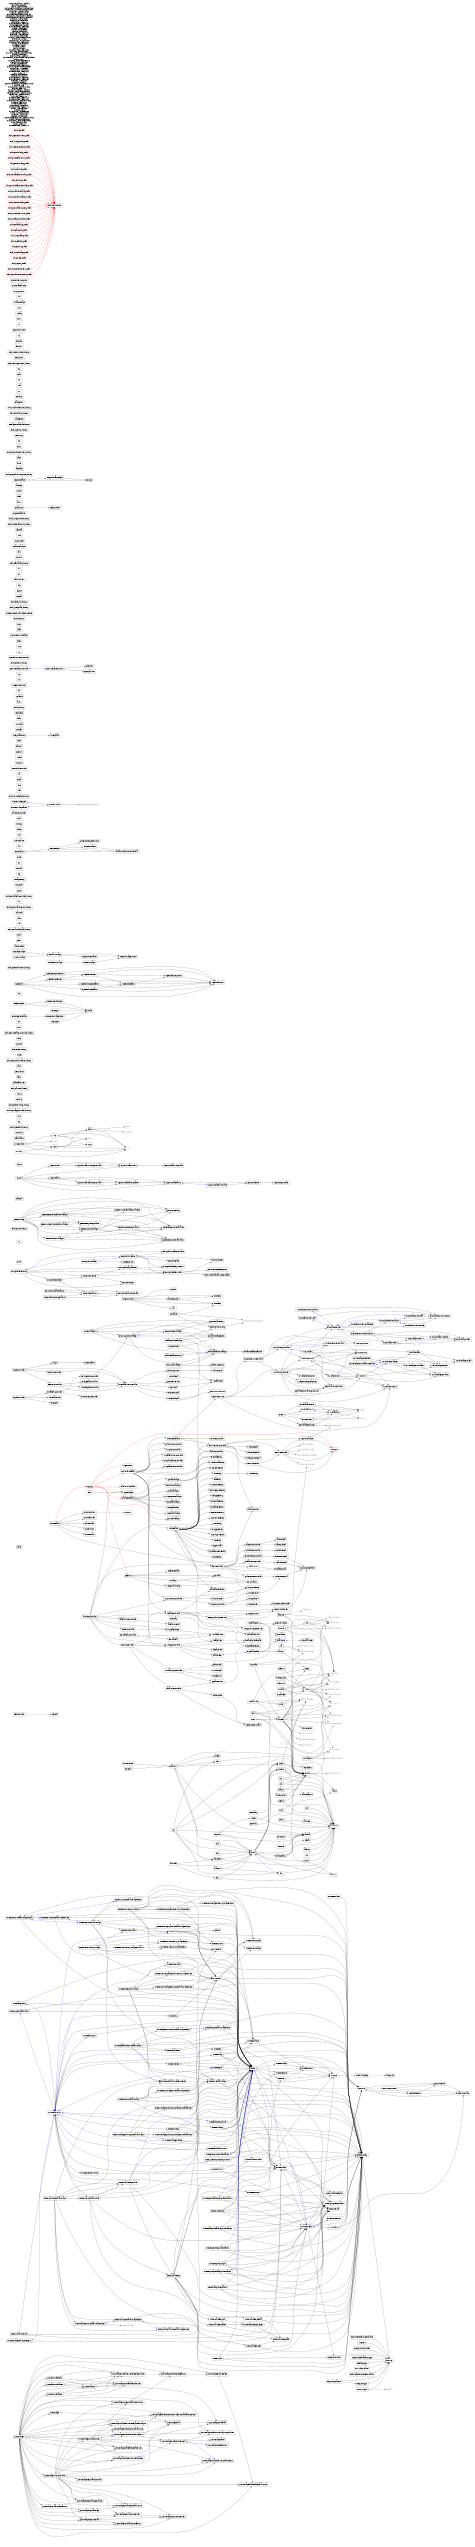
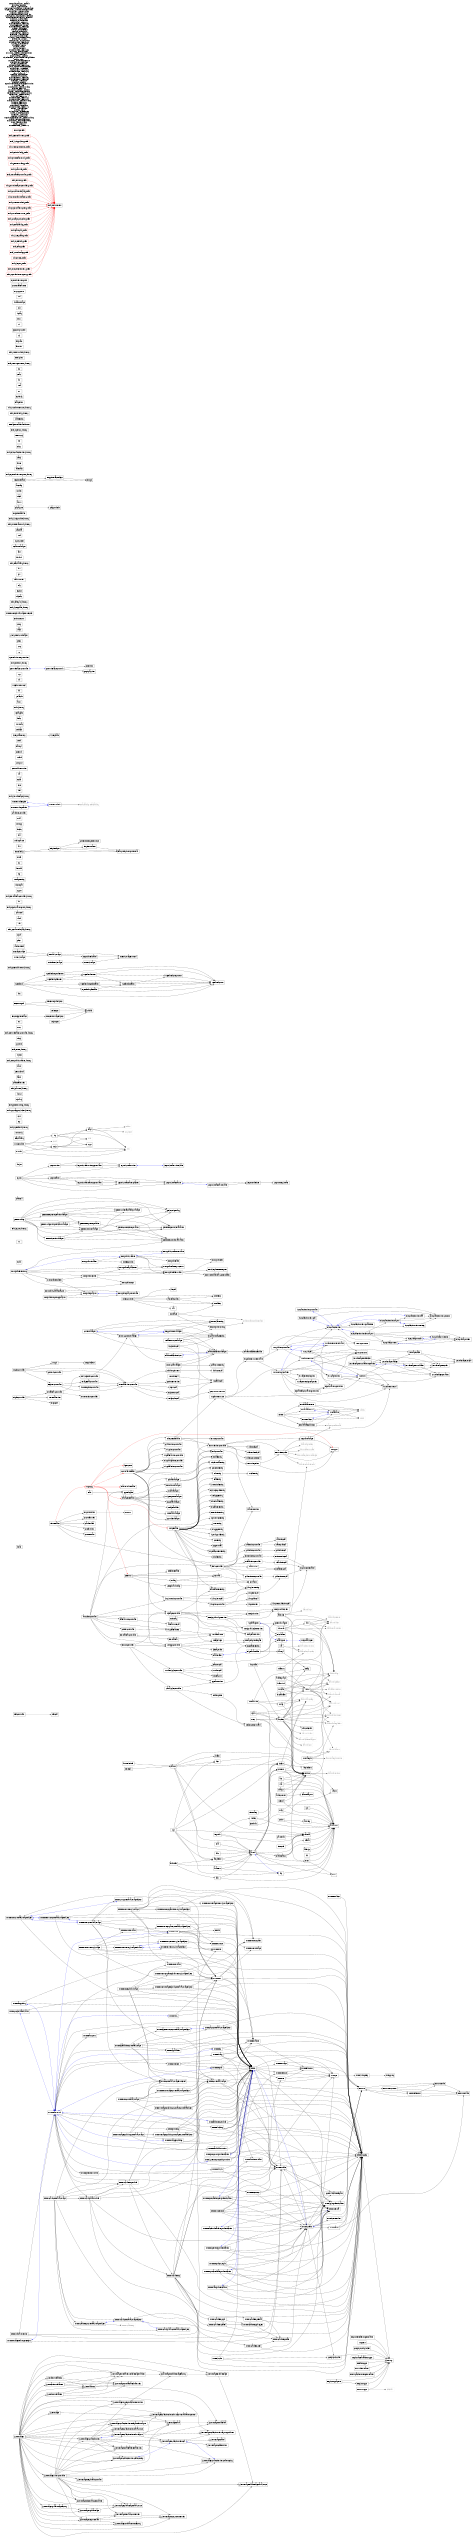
(19, 247) -> (19, 247)
